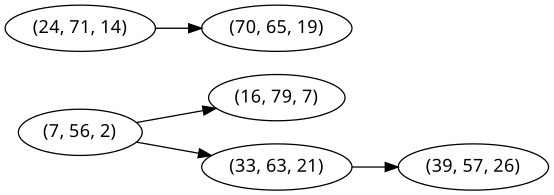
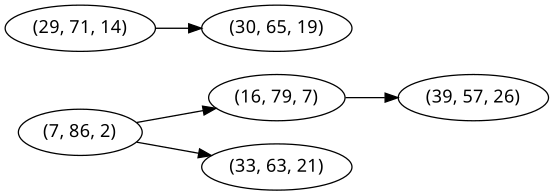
(80, 28) -> (80, 28)
(277, 28) -> (277, 28)
(80, 132) -> (80, 132)
(369, 167) -> (365, 98)
